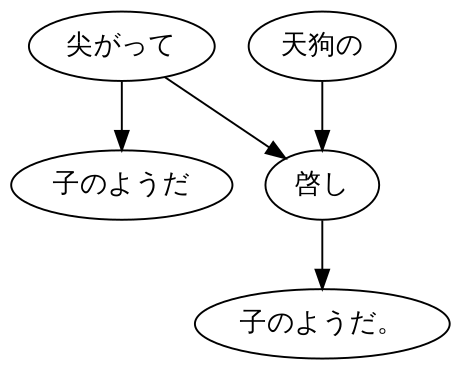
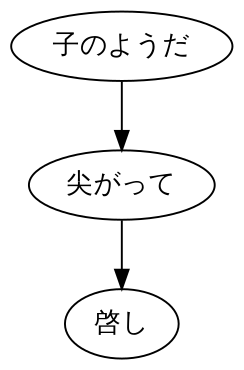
(322, 46) -> none
(122, 106) -> (122, 106)
(322, 324) -> none
